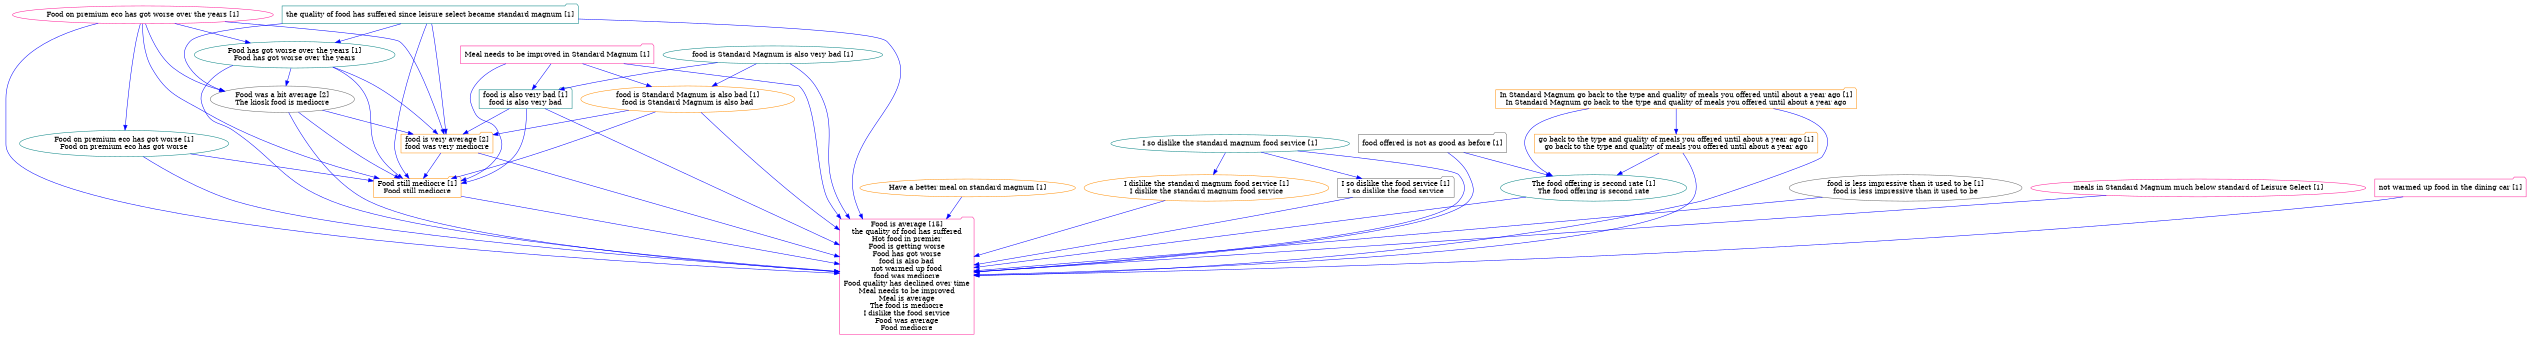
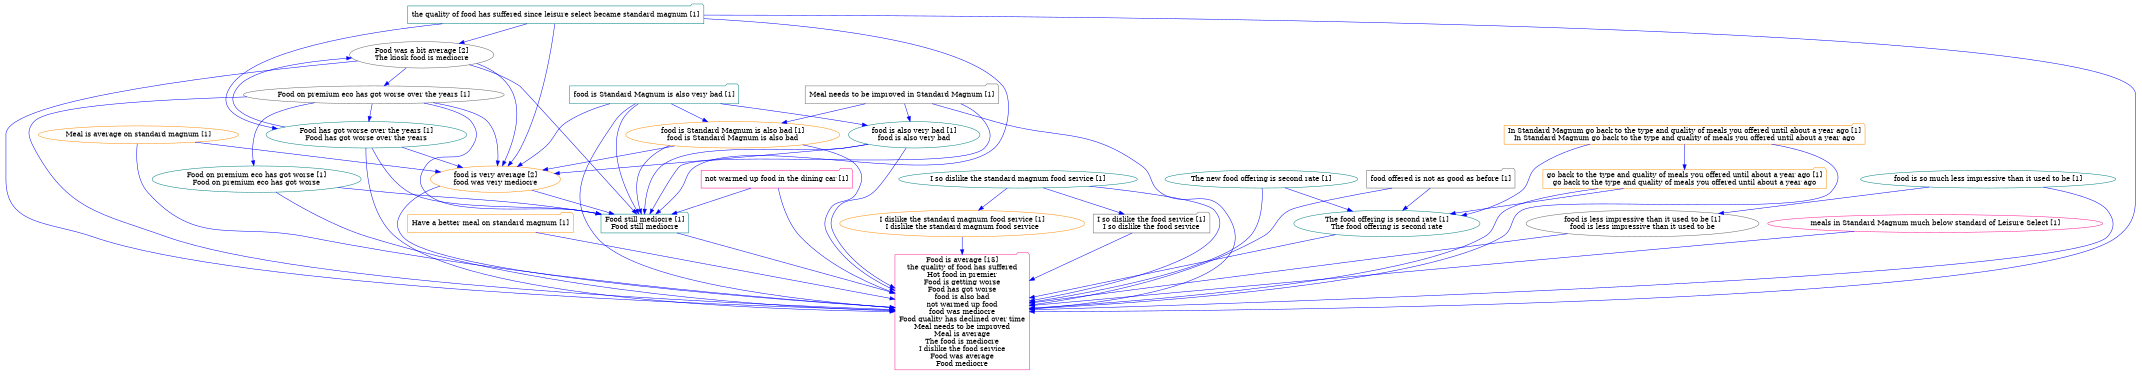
(143, 15) -> (374, 95)
(557, 55) -> (902, 95)
(773, 55) -> (654, 95)
(173, 68) -> (397, 75)
(526, 99) -> (914, 135)
none -> (563, 125)
none -> (138, 135)
(447, 144) -> (495, 179)
none -> (617, 152)
none -> (1261, 179)
none -> (1988, 179)
(417, 188) -> (645, 224)
(968, 188) -> (490, 224)
none -> (714, 200)
